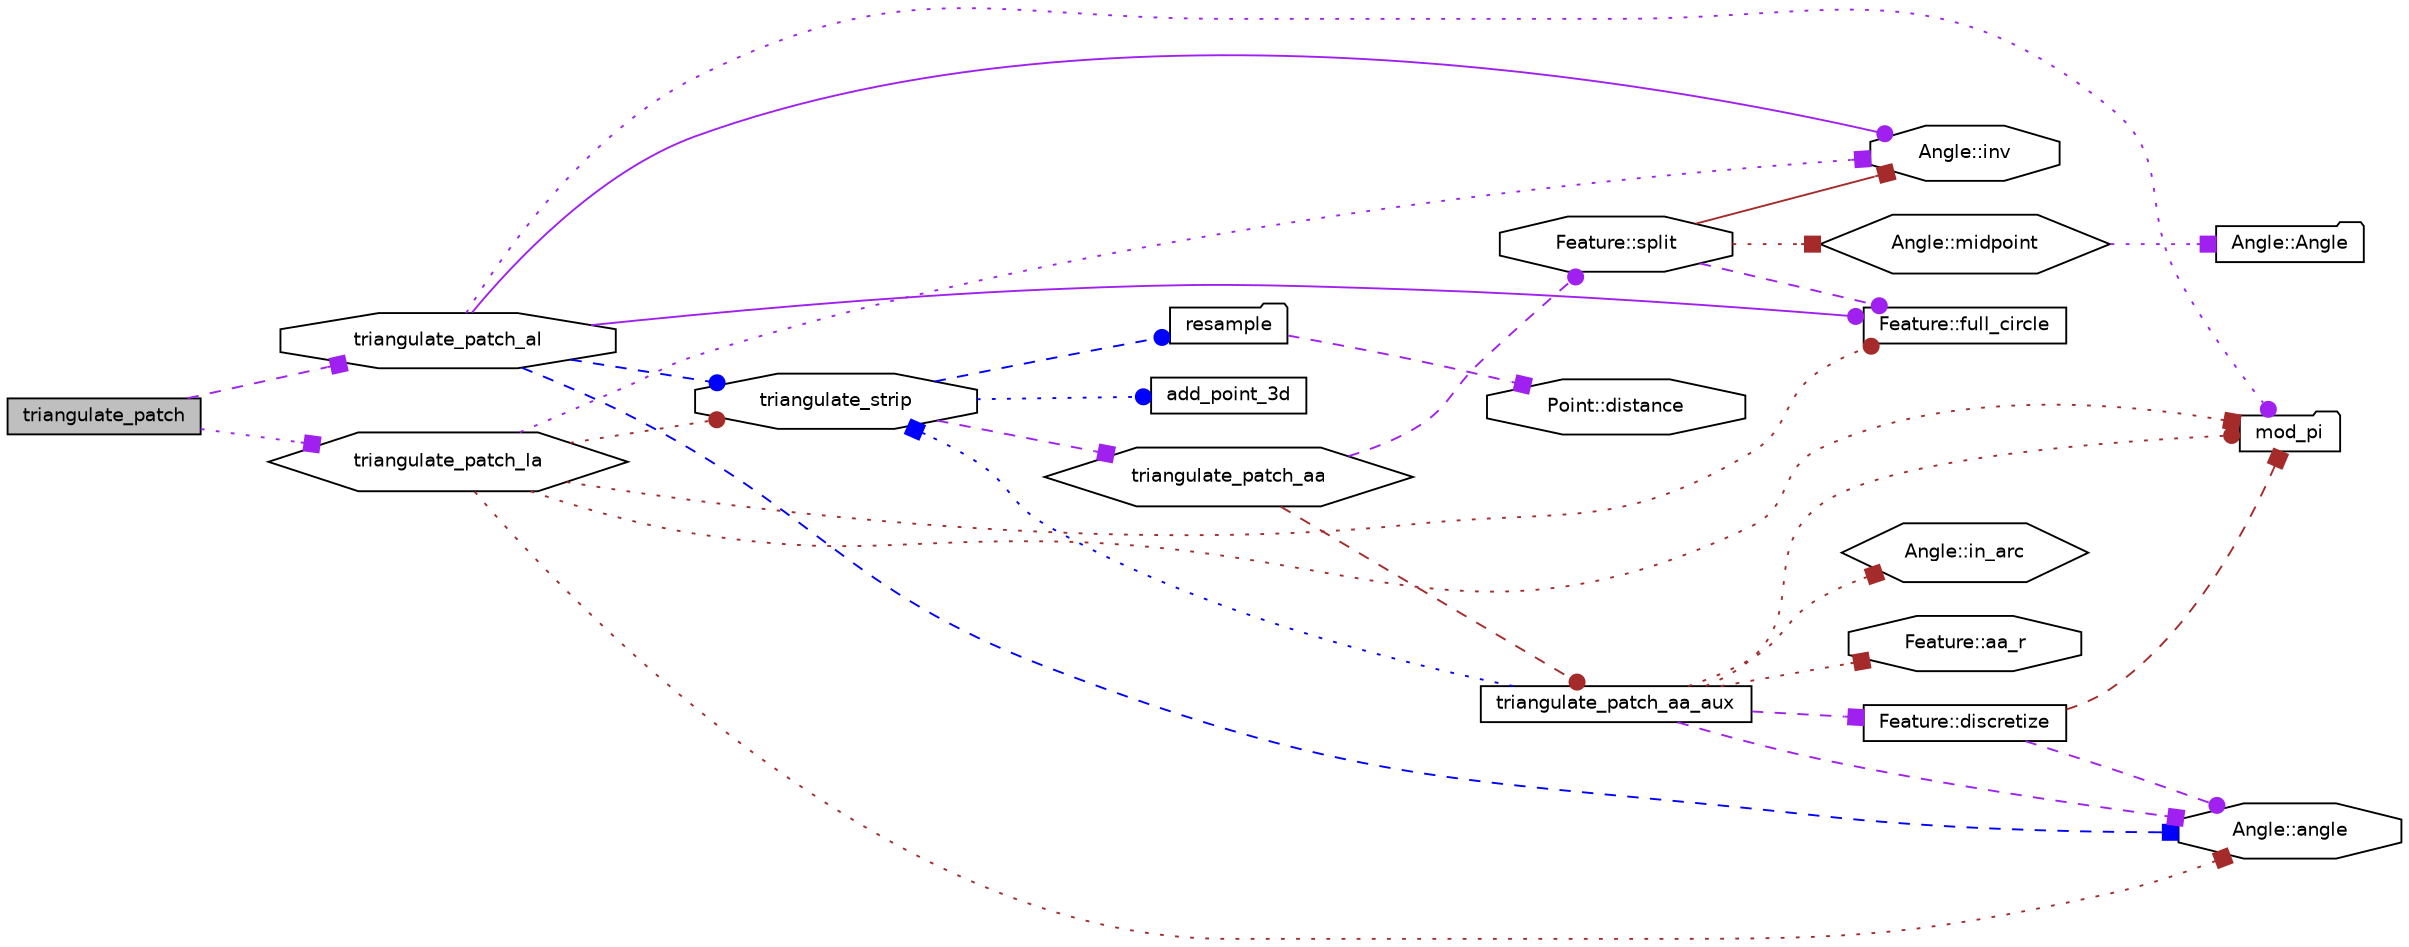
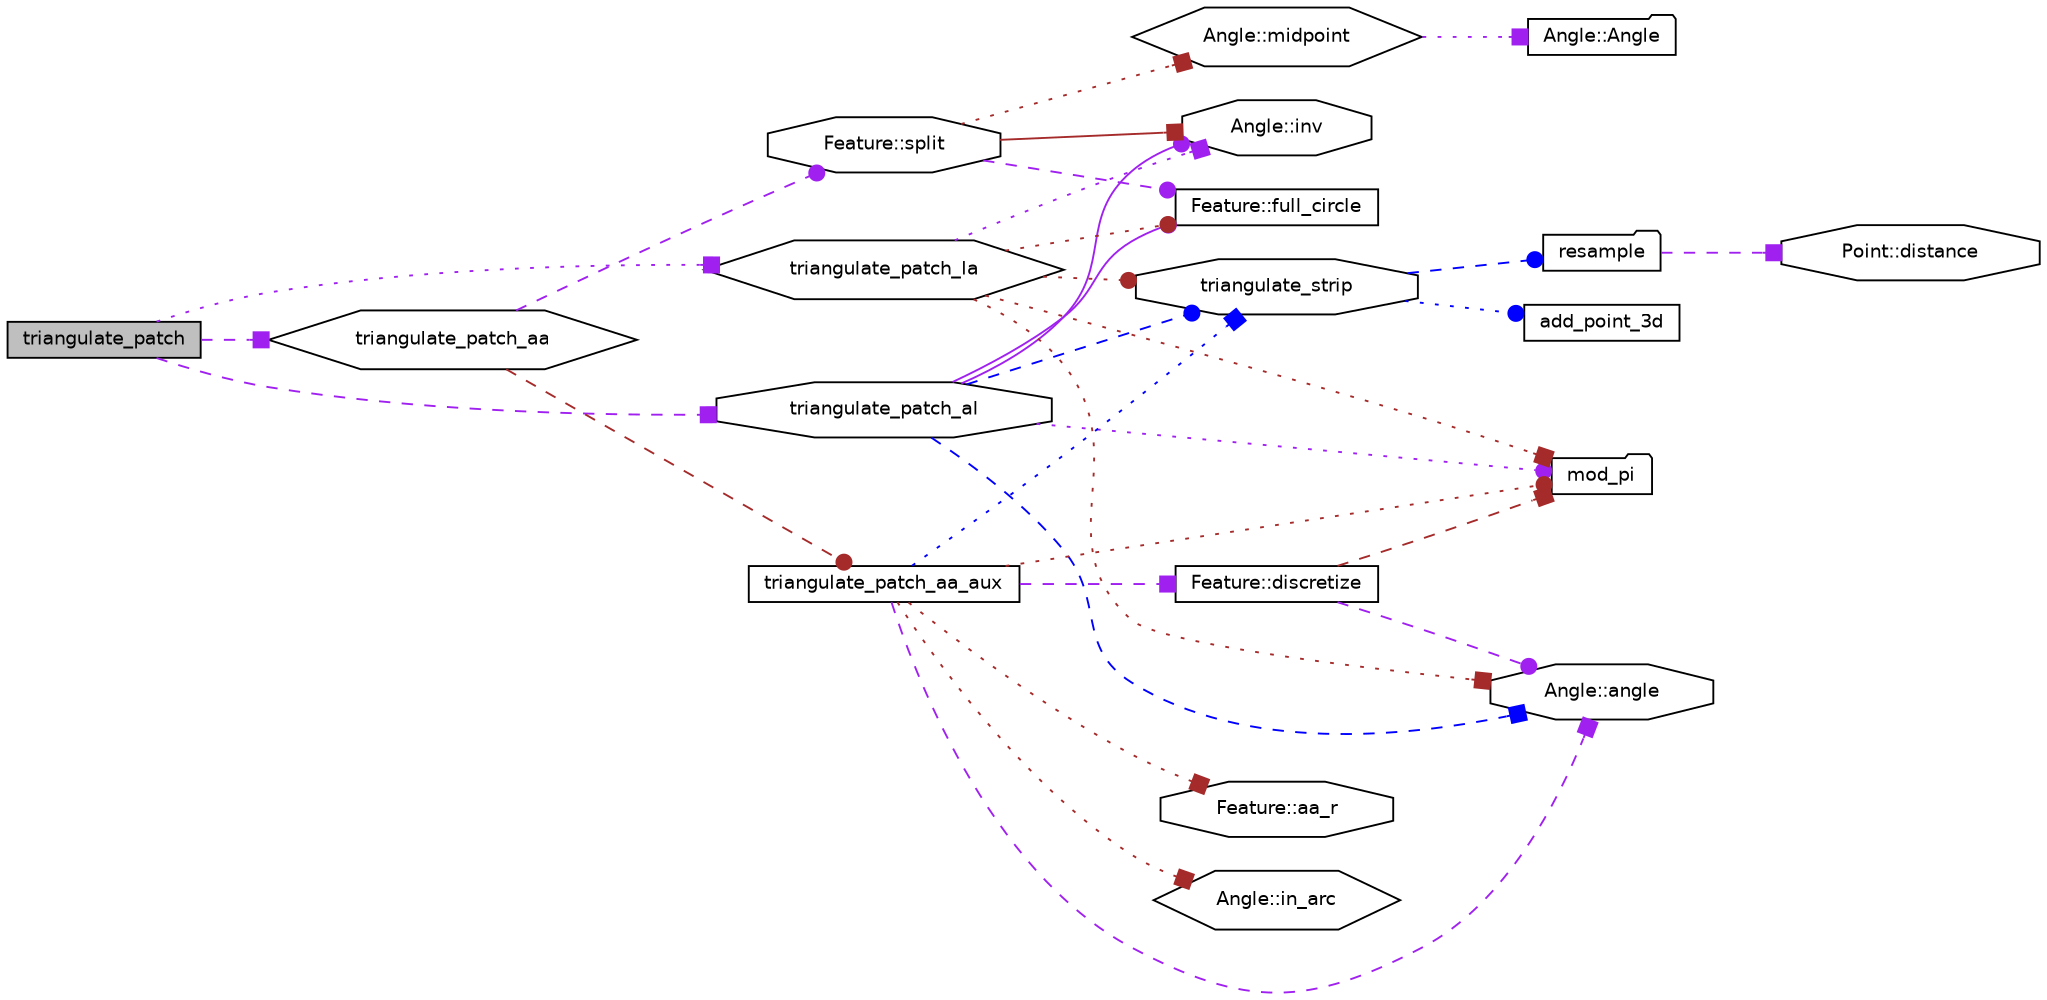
(1016, 436) -> (225, 340)
